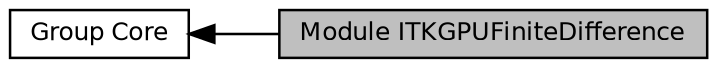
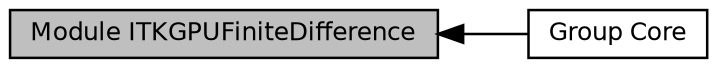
(247, 34) -> (496, 34)
